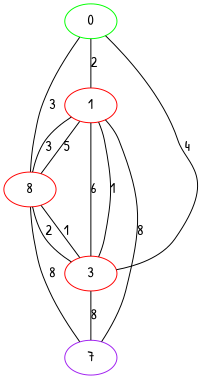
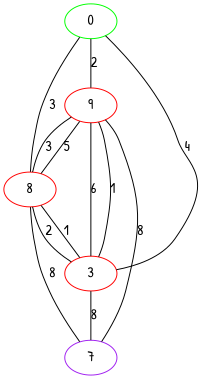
(91, 105) -> (91, 105)
